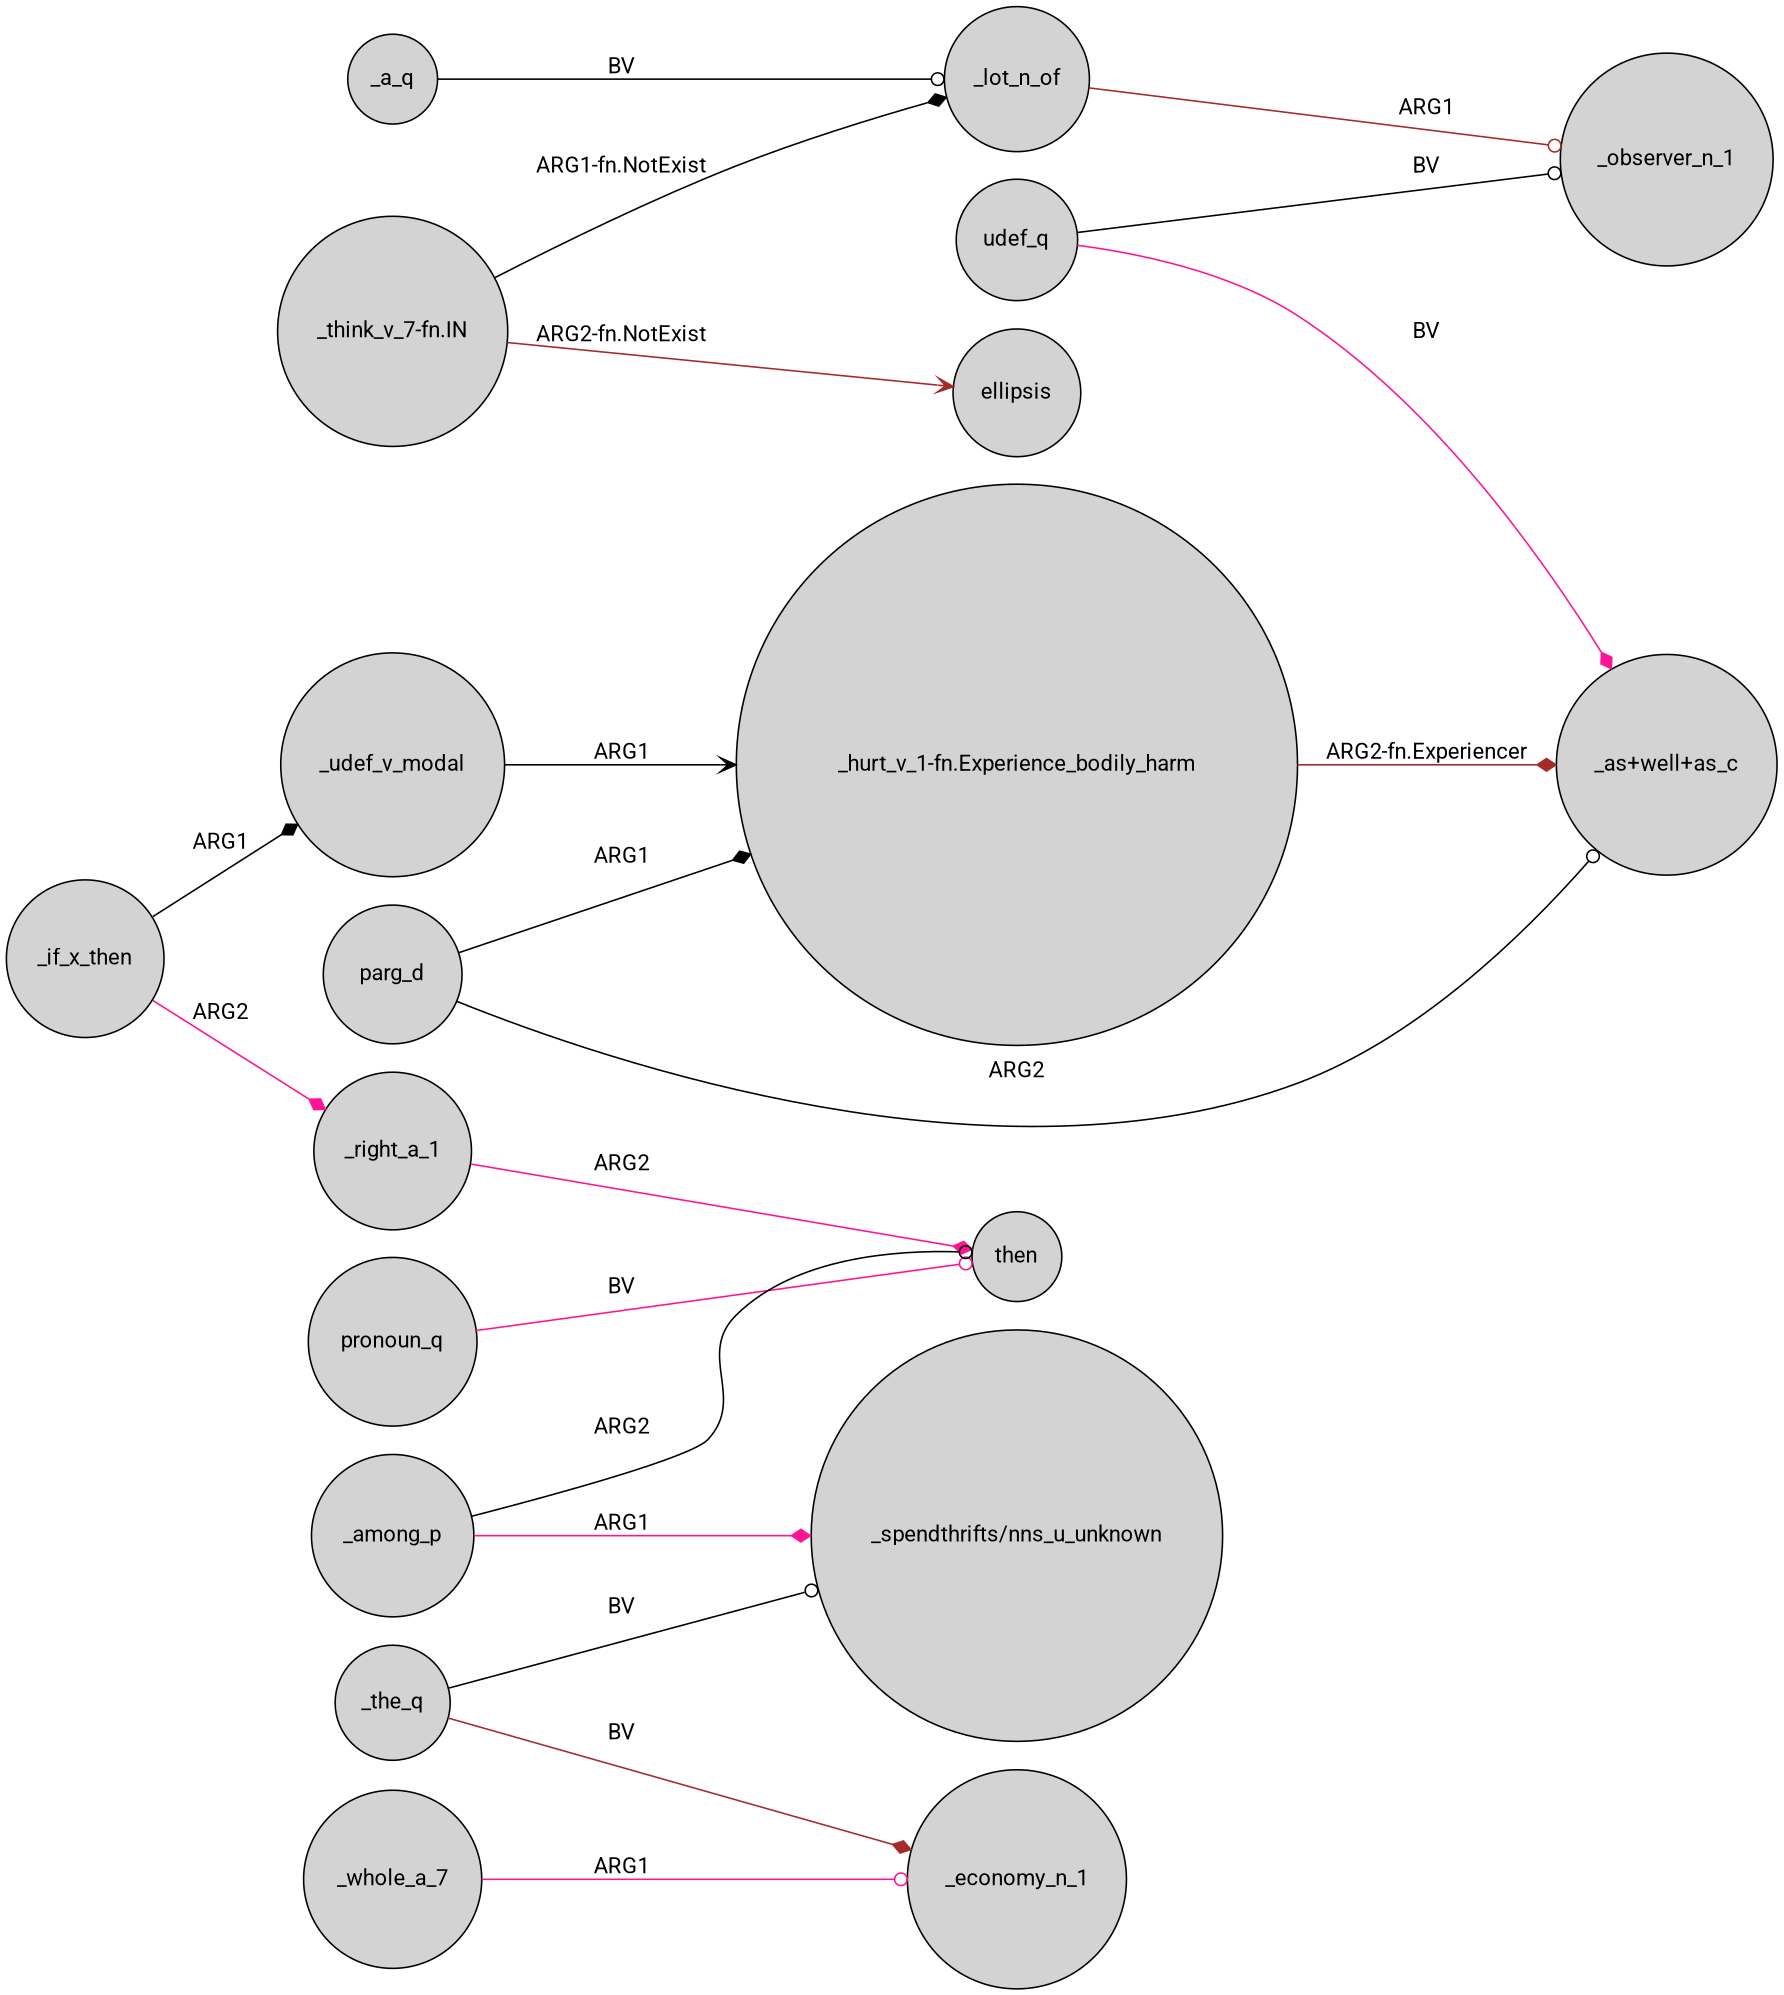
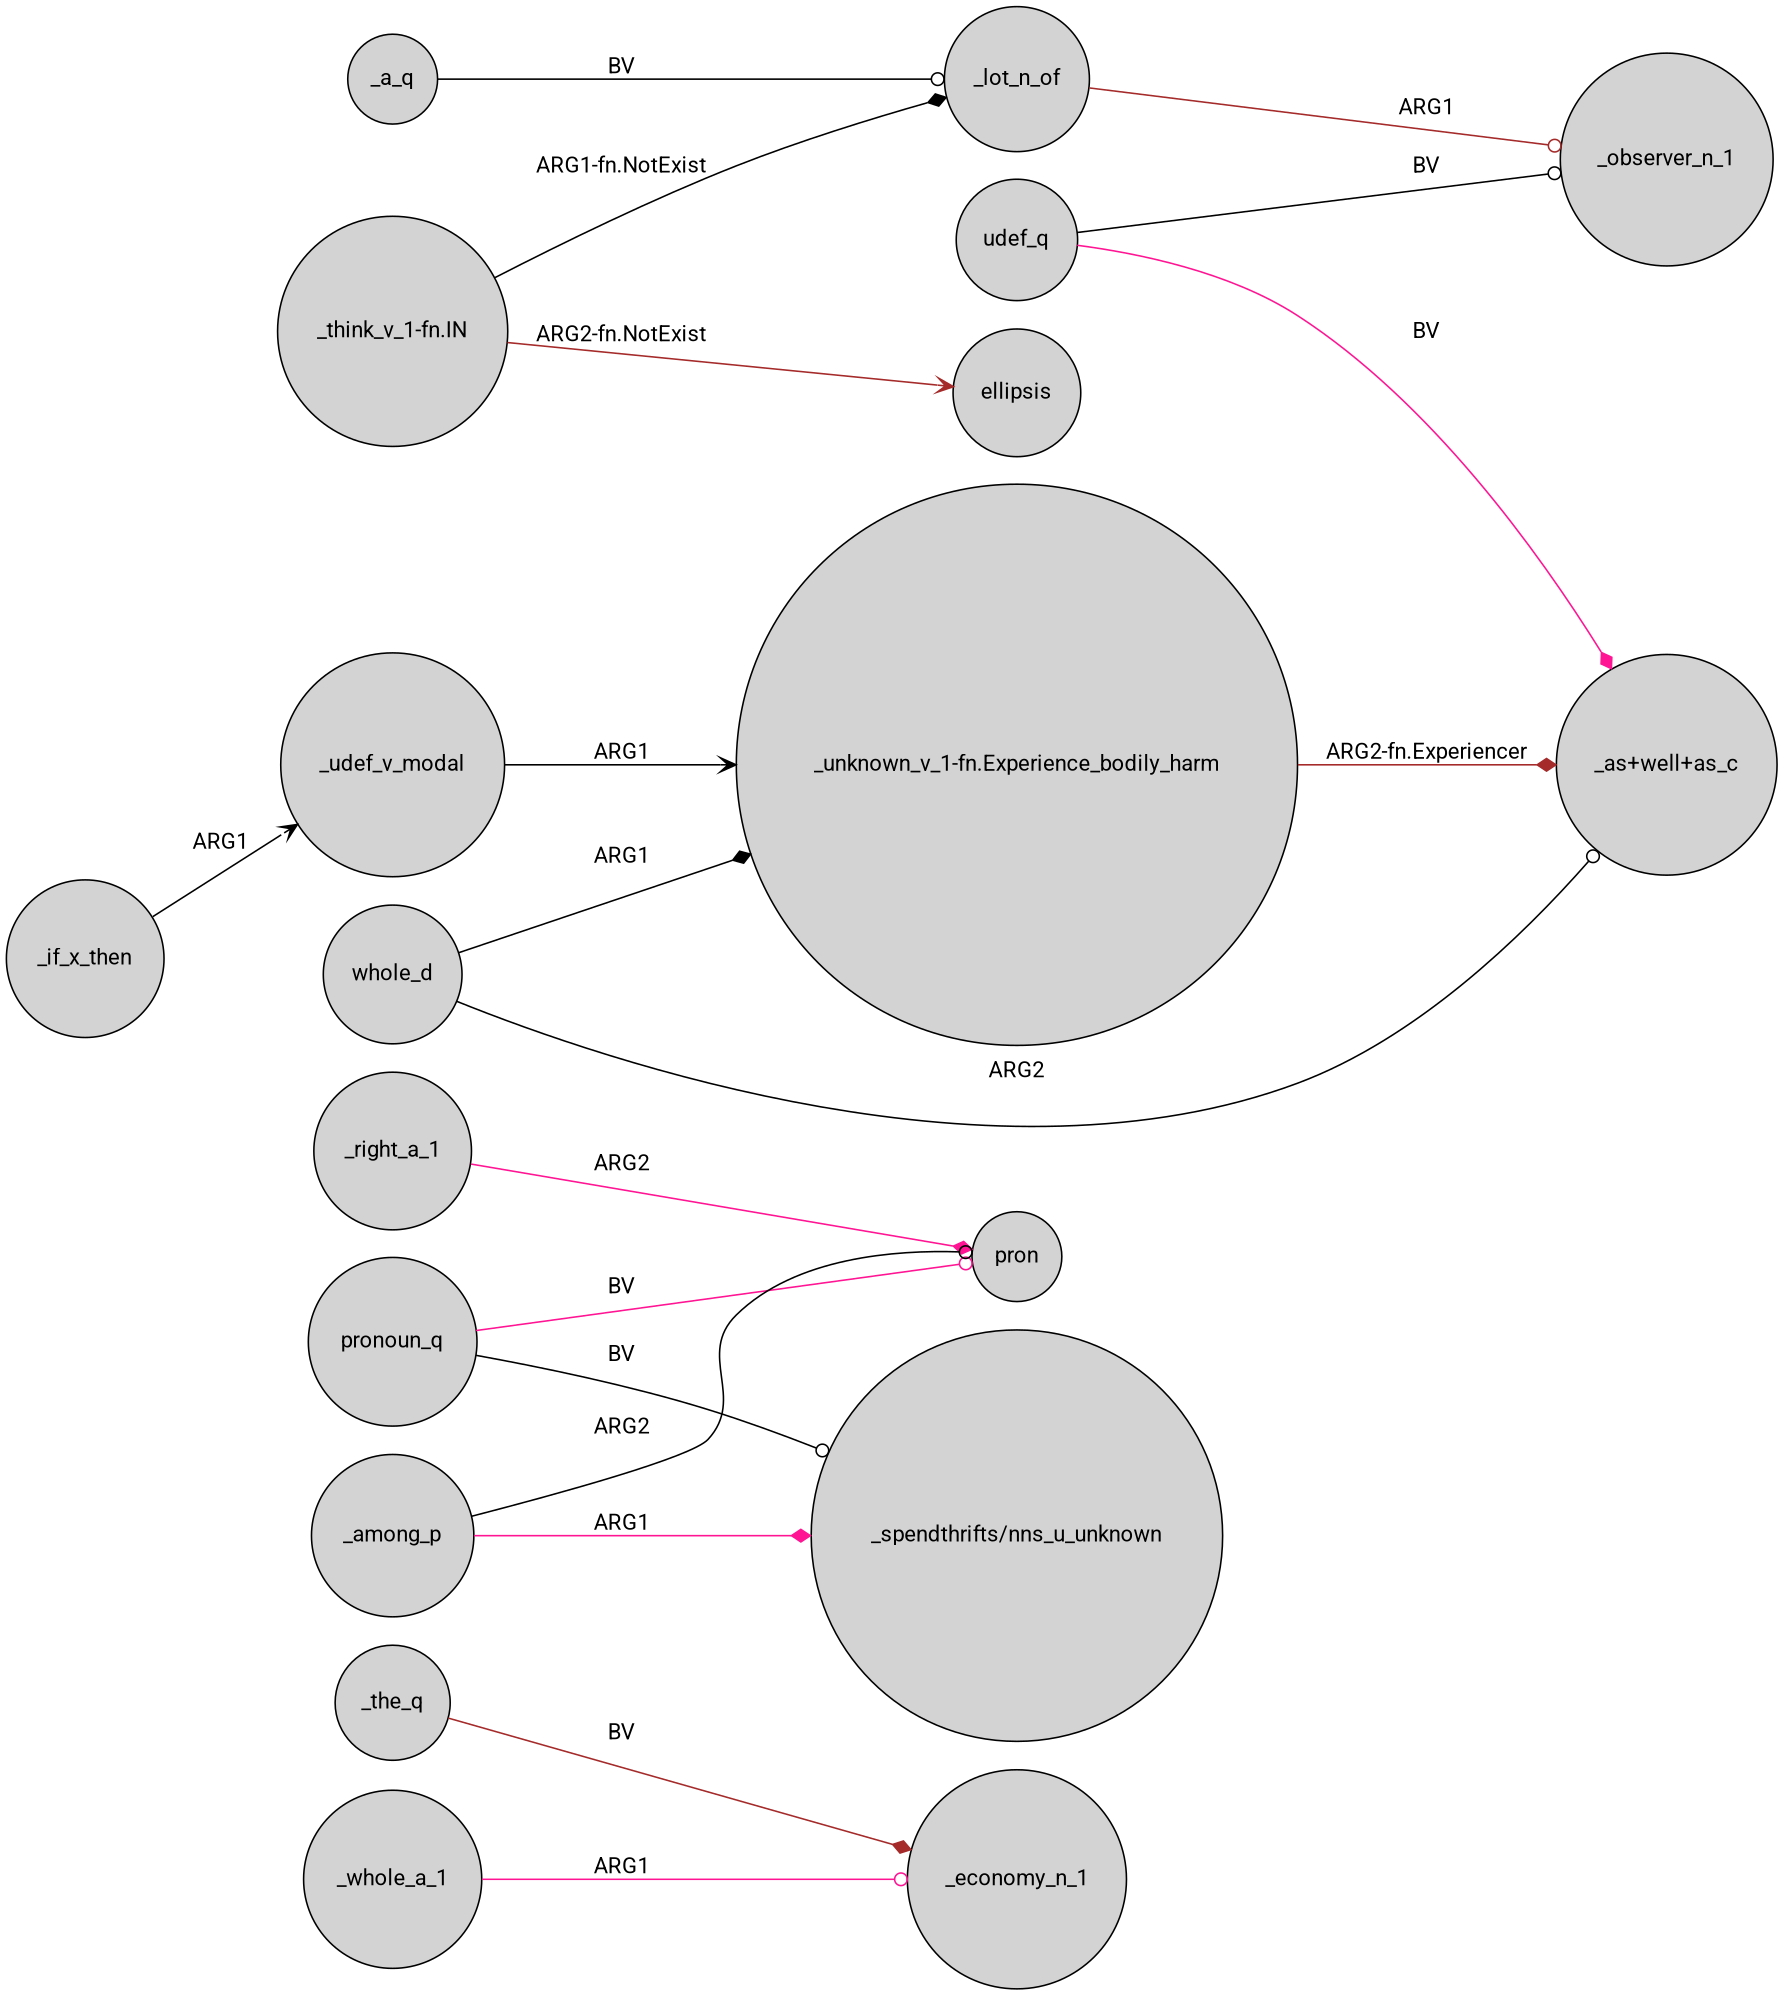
(393, 331) -> (393, 331)
(1017, 765) -> (1017, 765)
(217, 876) -> (217, 876)
(393, 974) -> (393, 974)
(231, 1050) -> none
(1017, 1257) -> (1017, 1257)
(626, 1640) -> (649, 1393)
(393, 1879) -> (393, 1879)
